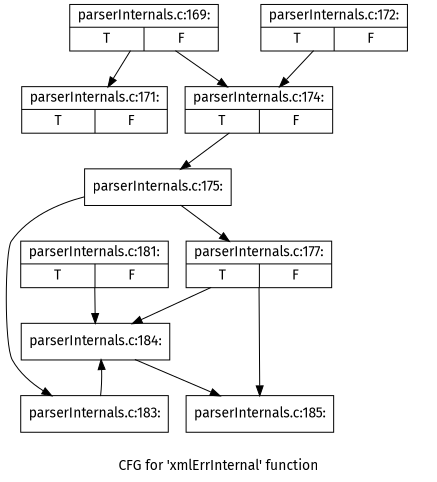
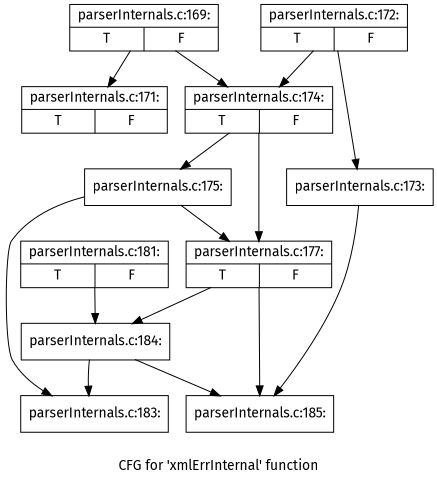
none -> (259, 182)
none -> (360, 187)
(102, 383) -> (88, 373)
